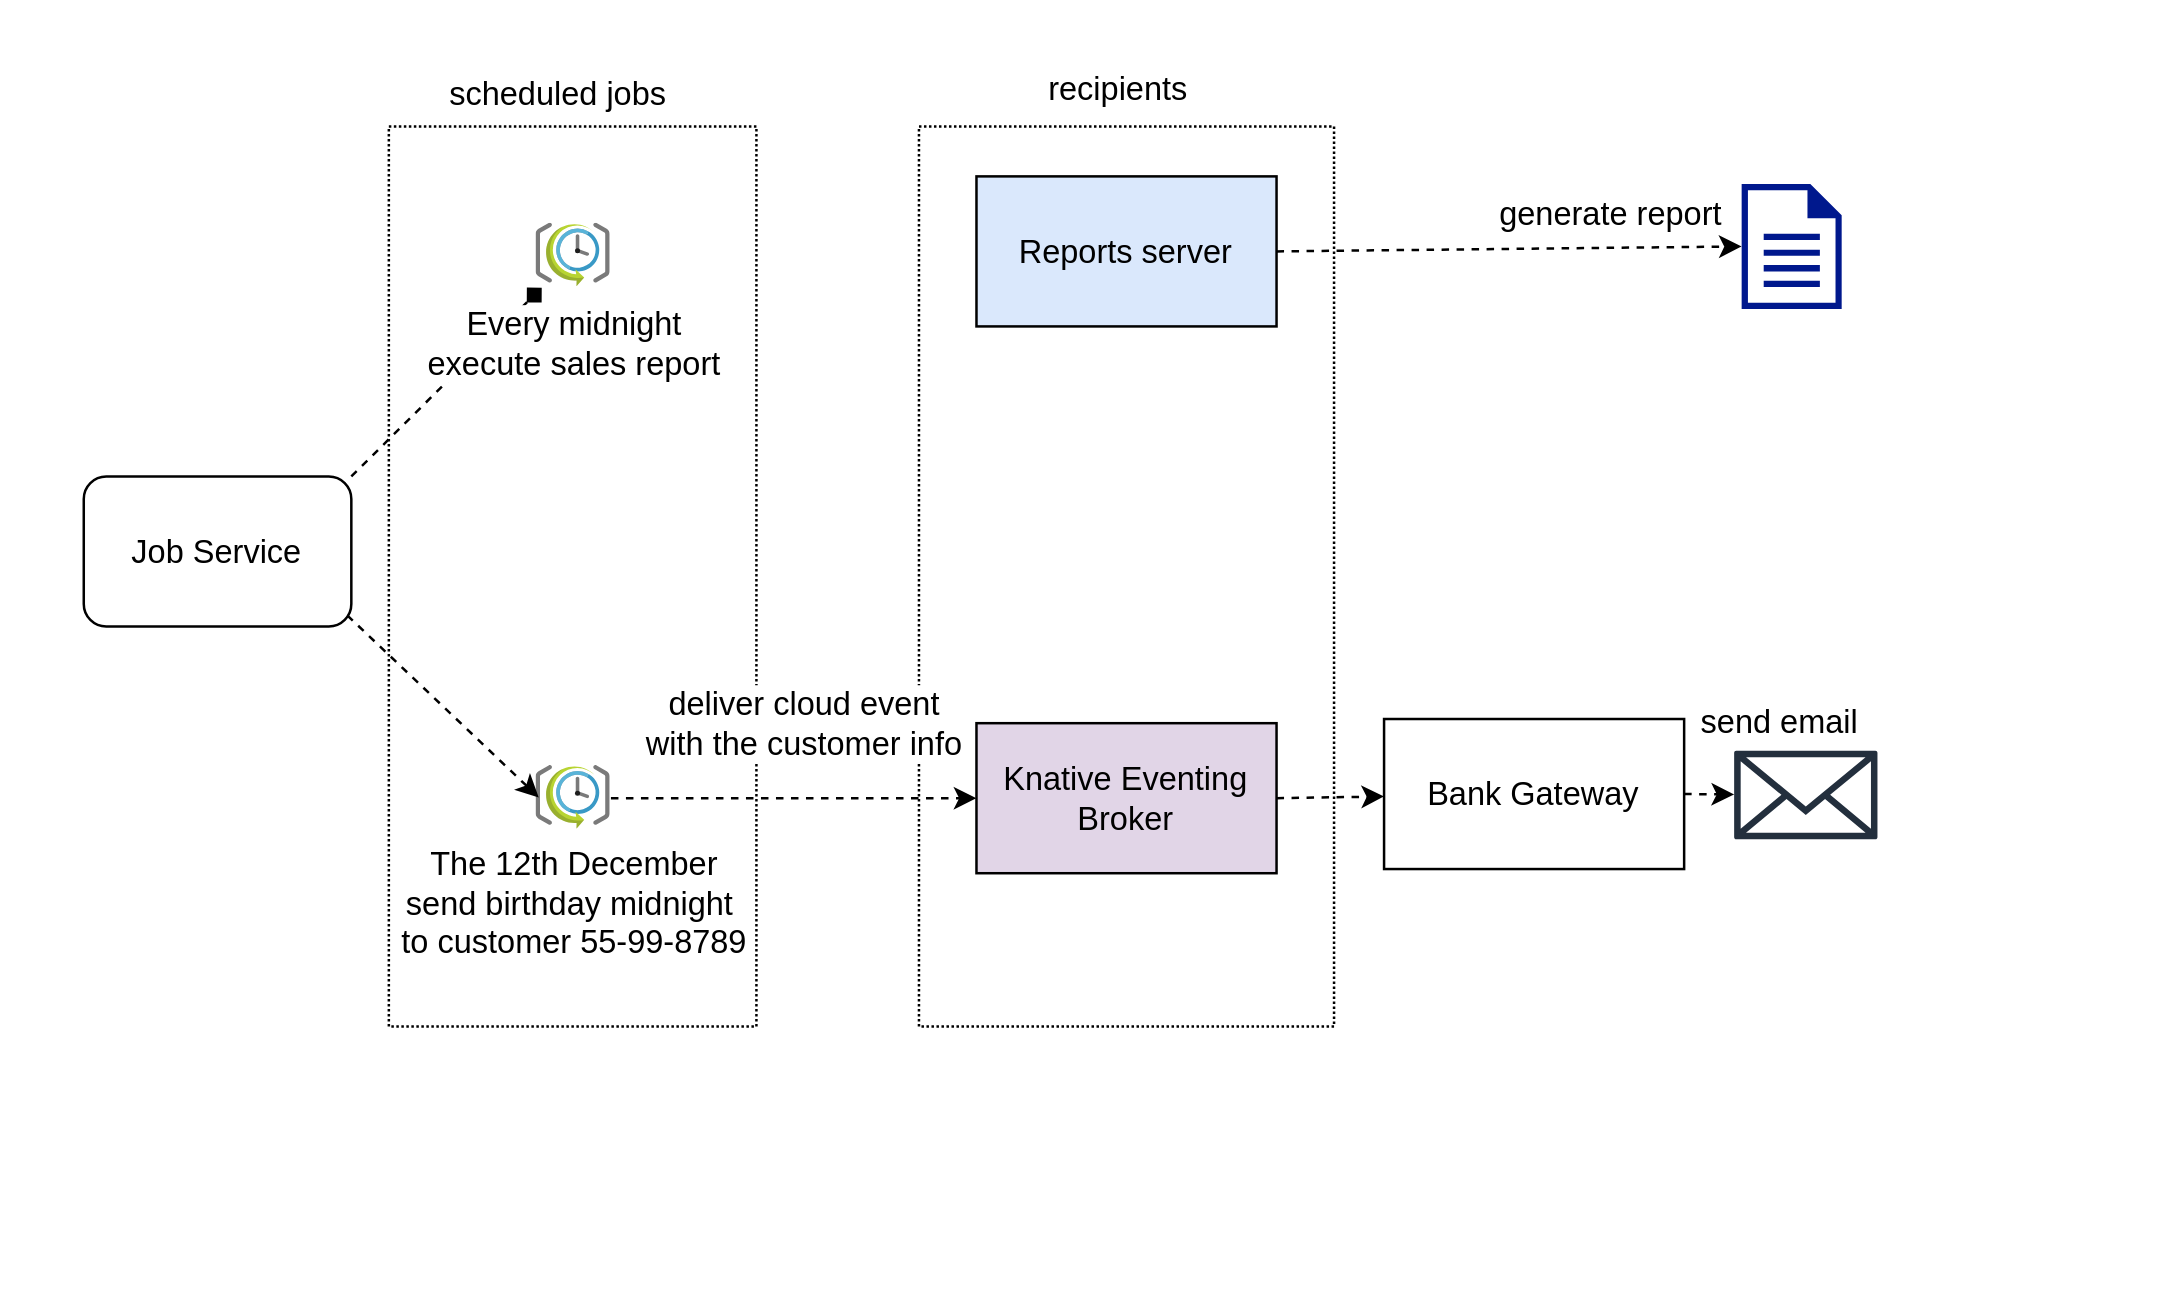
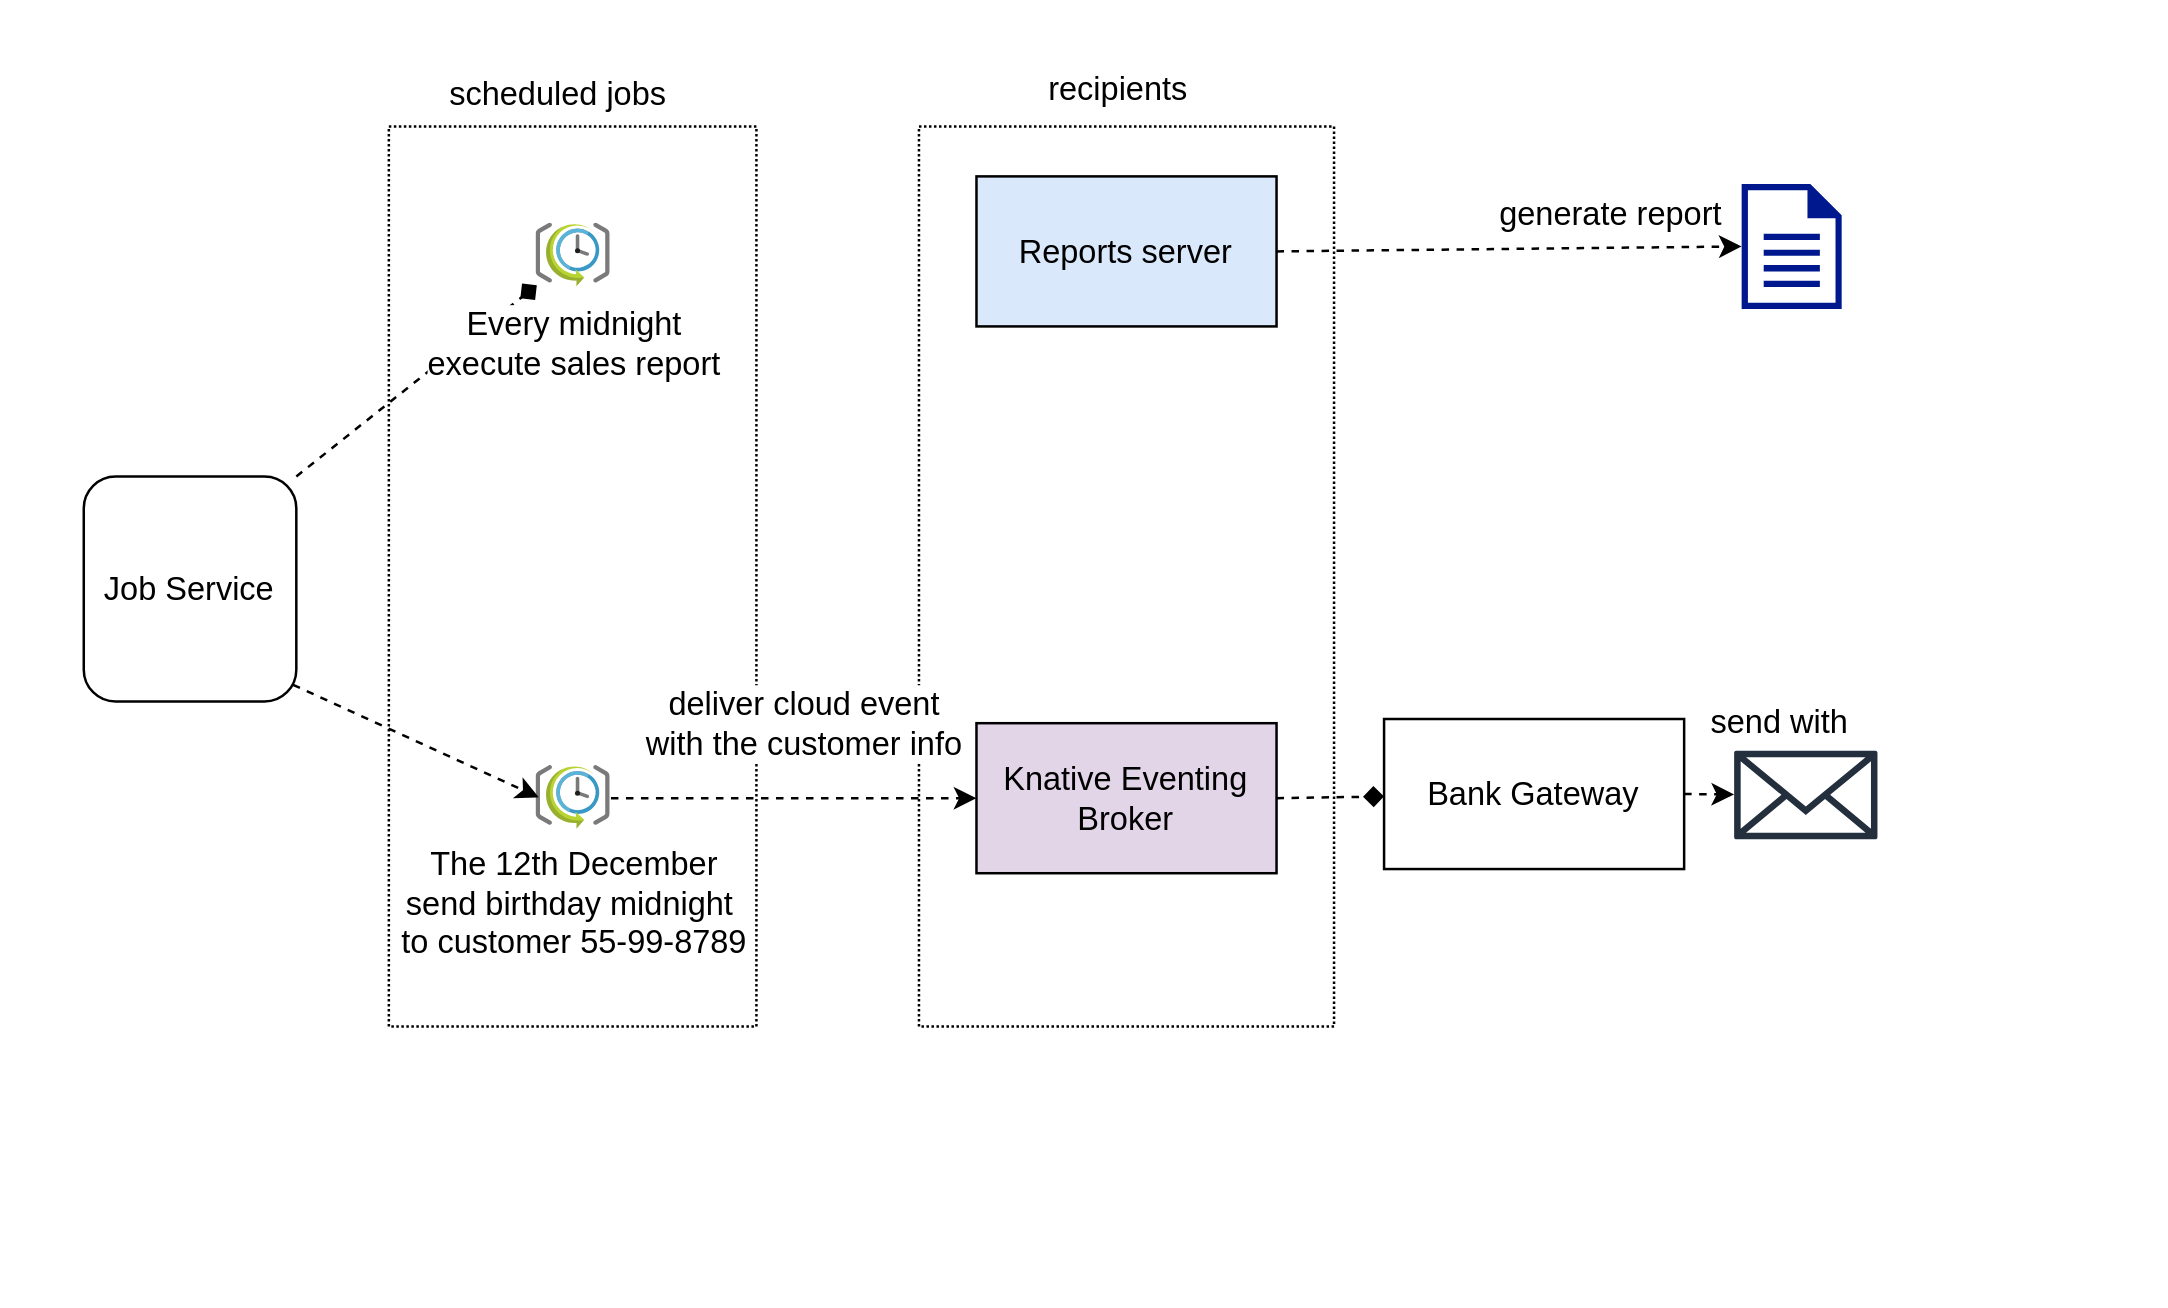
(218, 551) -> (190, 589)
(1780, 721) -> (1780, 721)
(1364, 797) -> (1362, 797)
